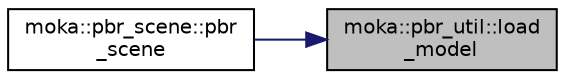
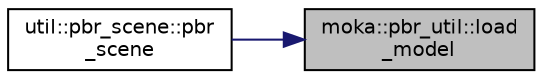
(131, 40) -> (120, 40)
